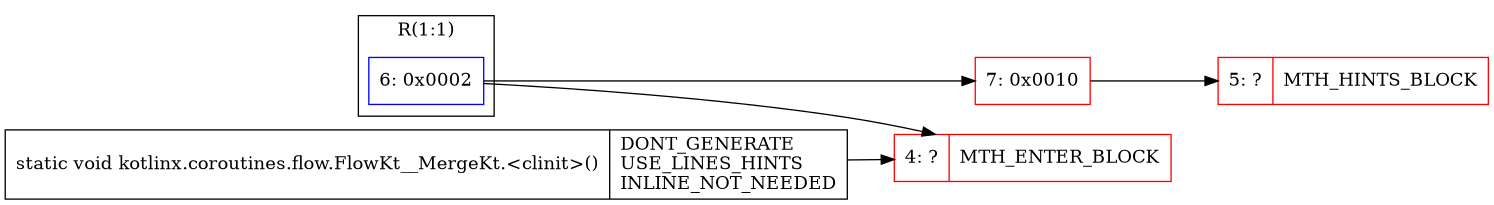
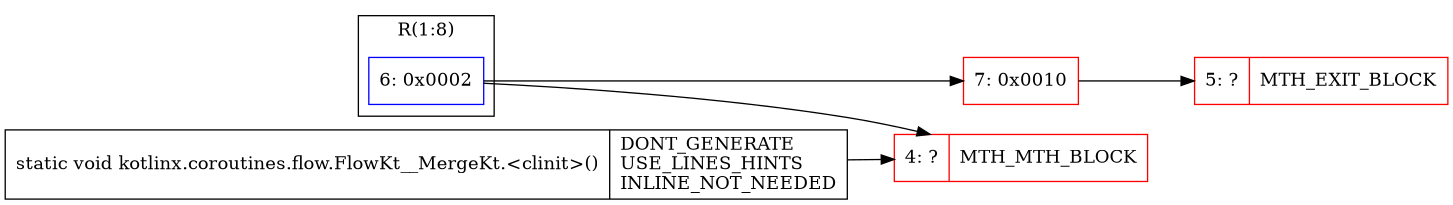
(426, 31) -> (426, 31)
(1381, 80) -> (1349, 80)
(1060, 157) -> (1048, 157)
